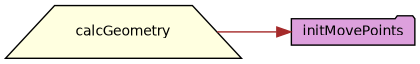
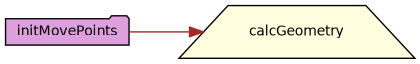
(247, 32) -> (159, 32)
